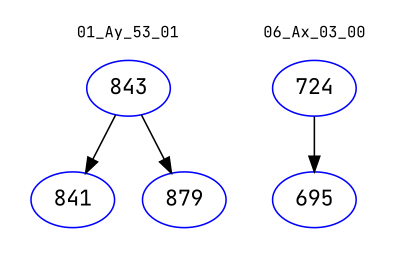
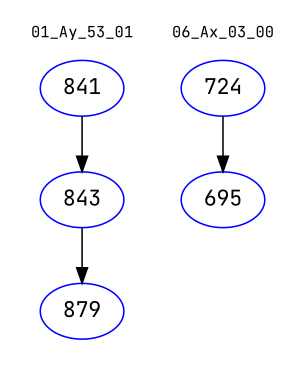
(104, 137) -> (82, 136)
